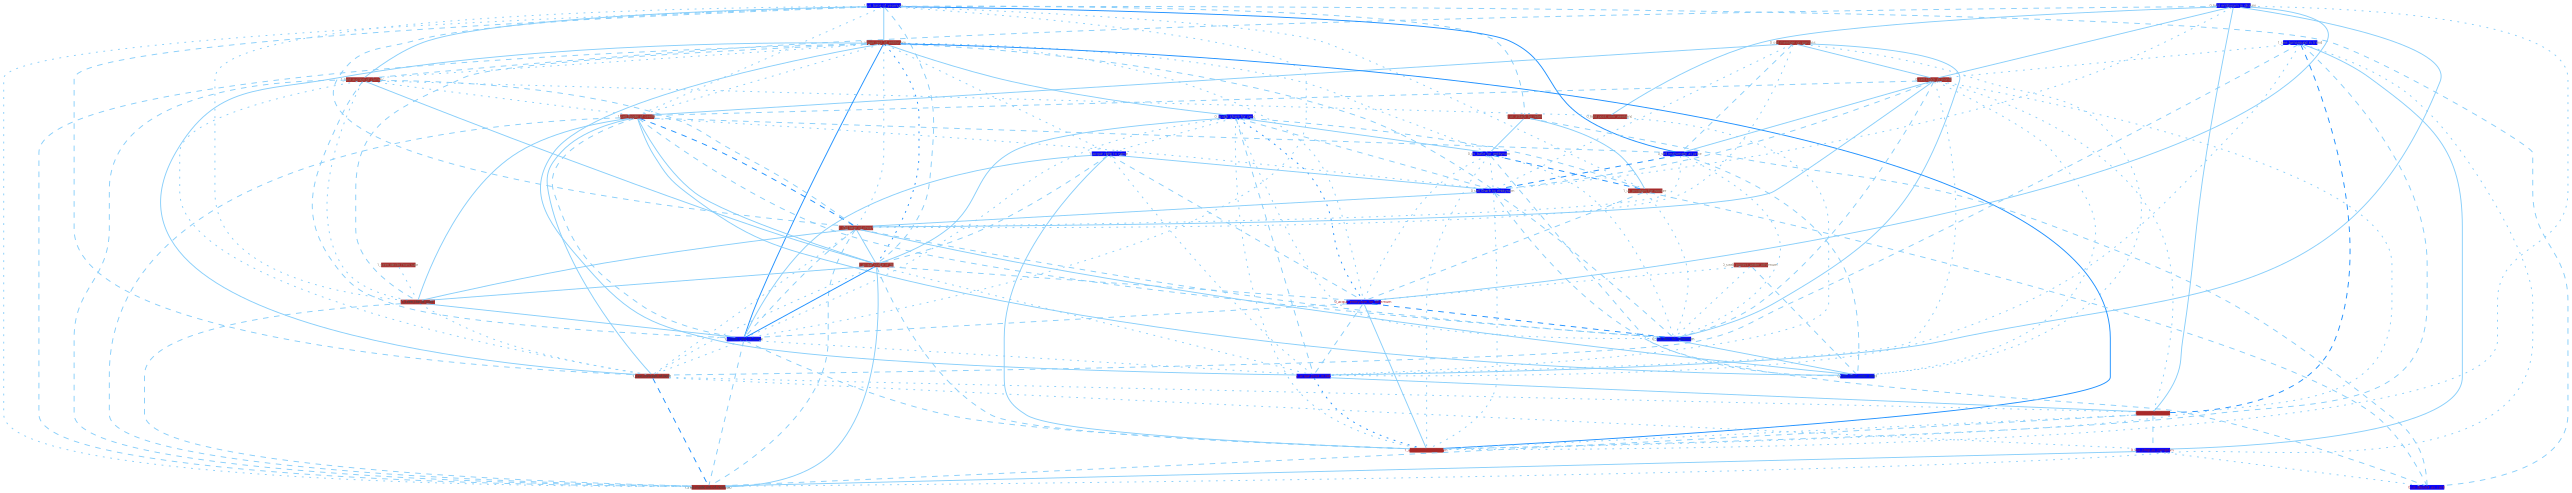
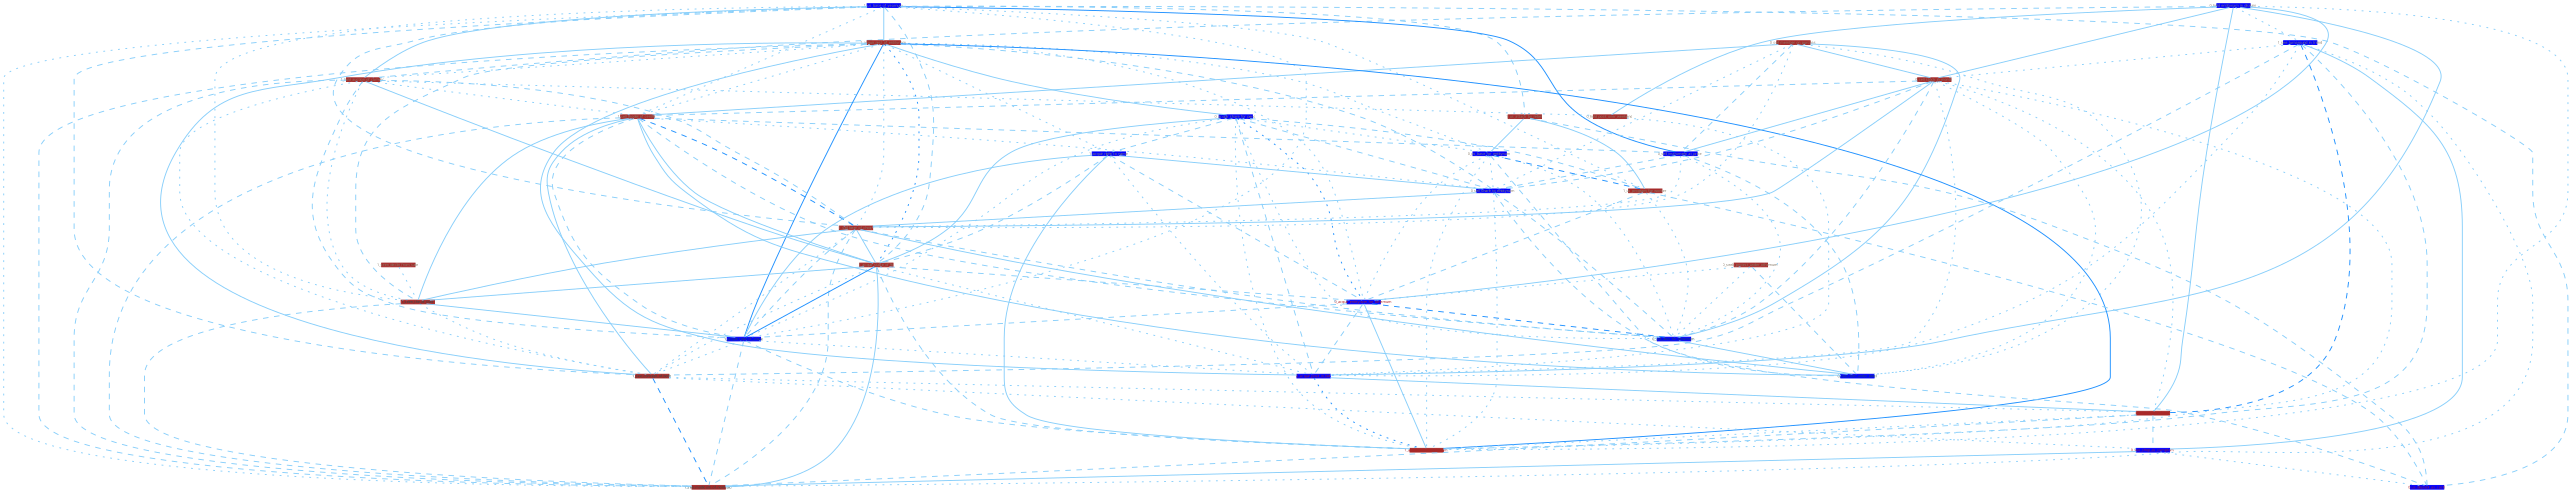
(1190, 130) -> (1190, 130)
(1877, 133) -> (2267, 24)
(1363, 135) -> (1363, 135)
(1614, 167) -> (1614, 167)
